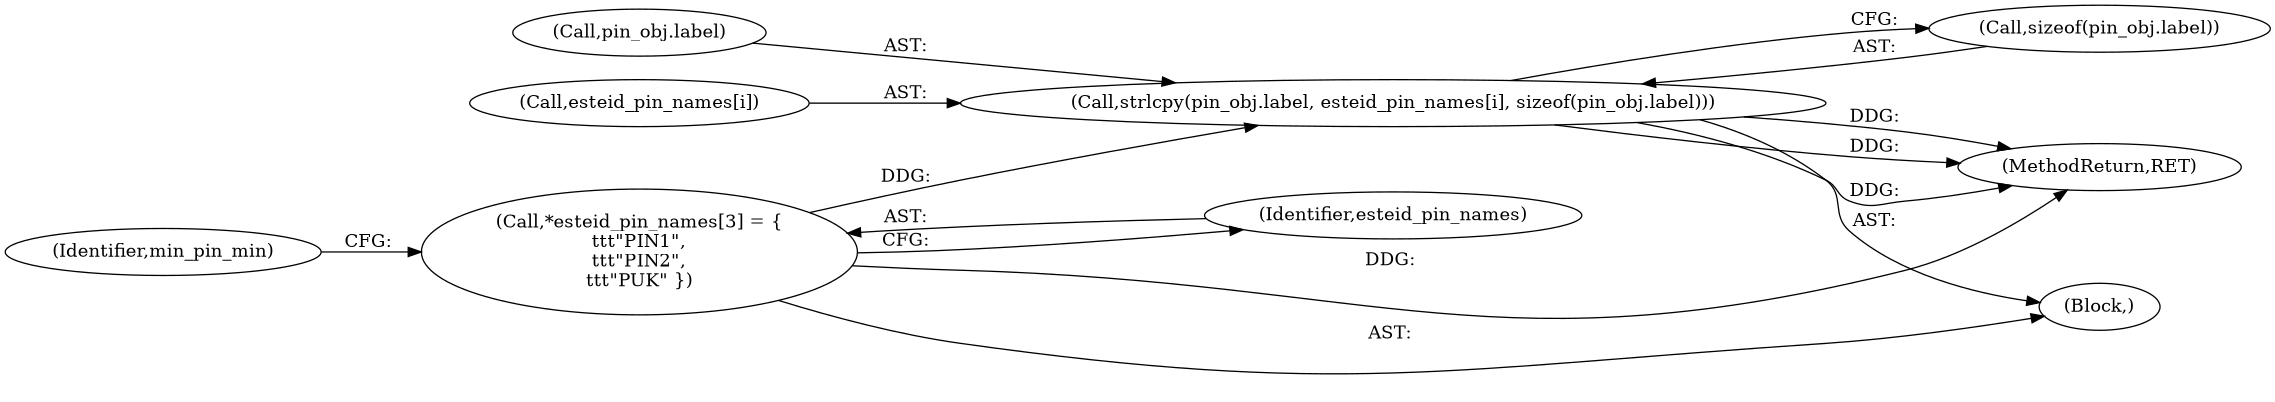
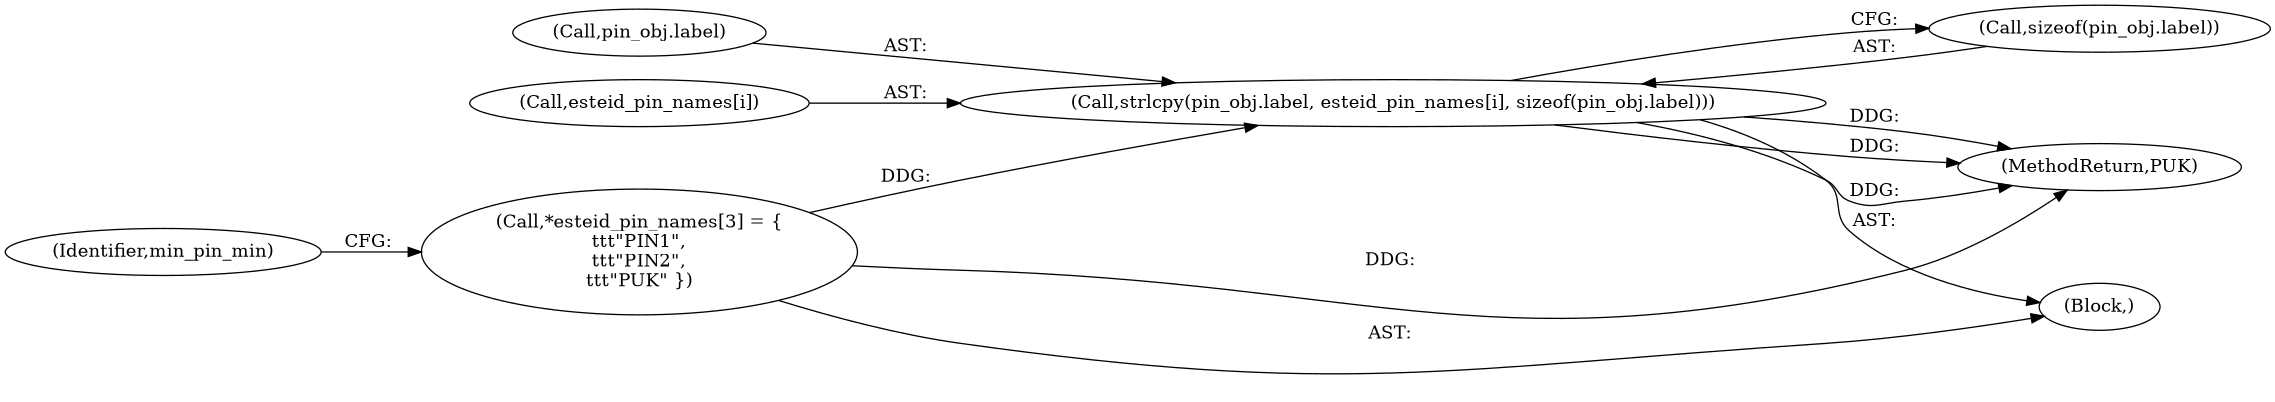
(2100, 167) -> (2100, 167)
(1393, 215) -> none
